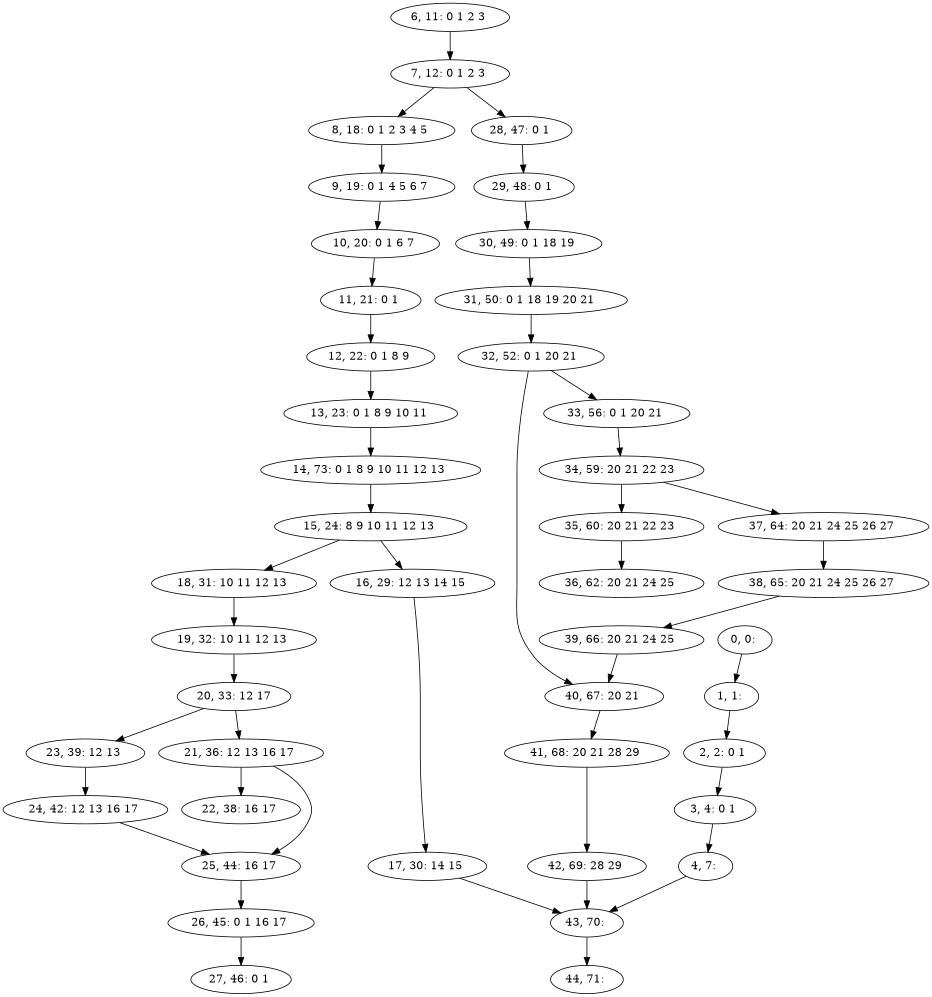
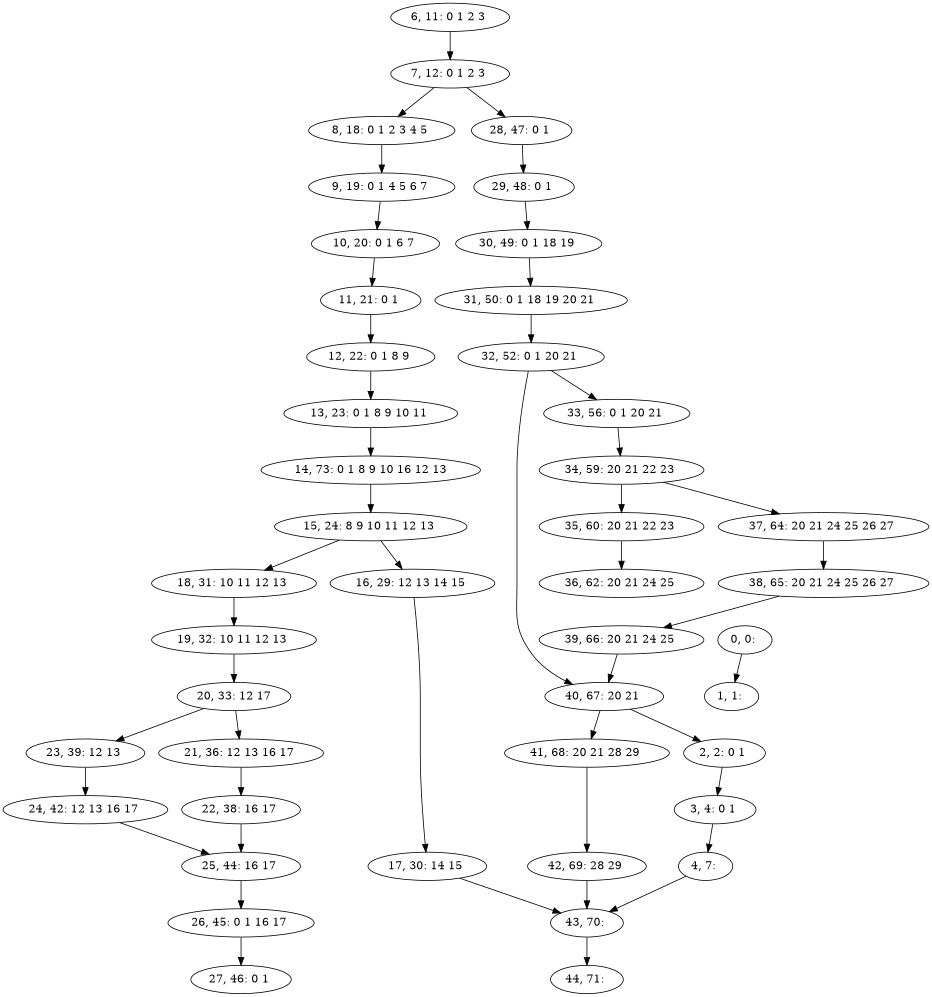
(371, 470) -> (371, 470)
(729, 721) -> (662, 724)
(311, 807) -> (241, 834)
